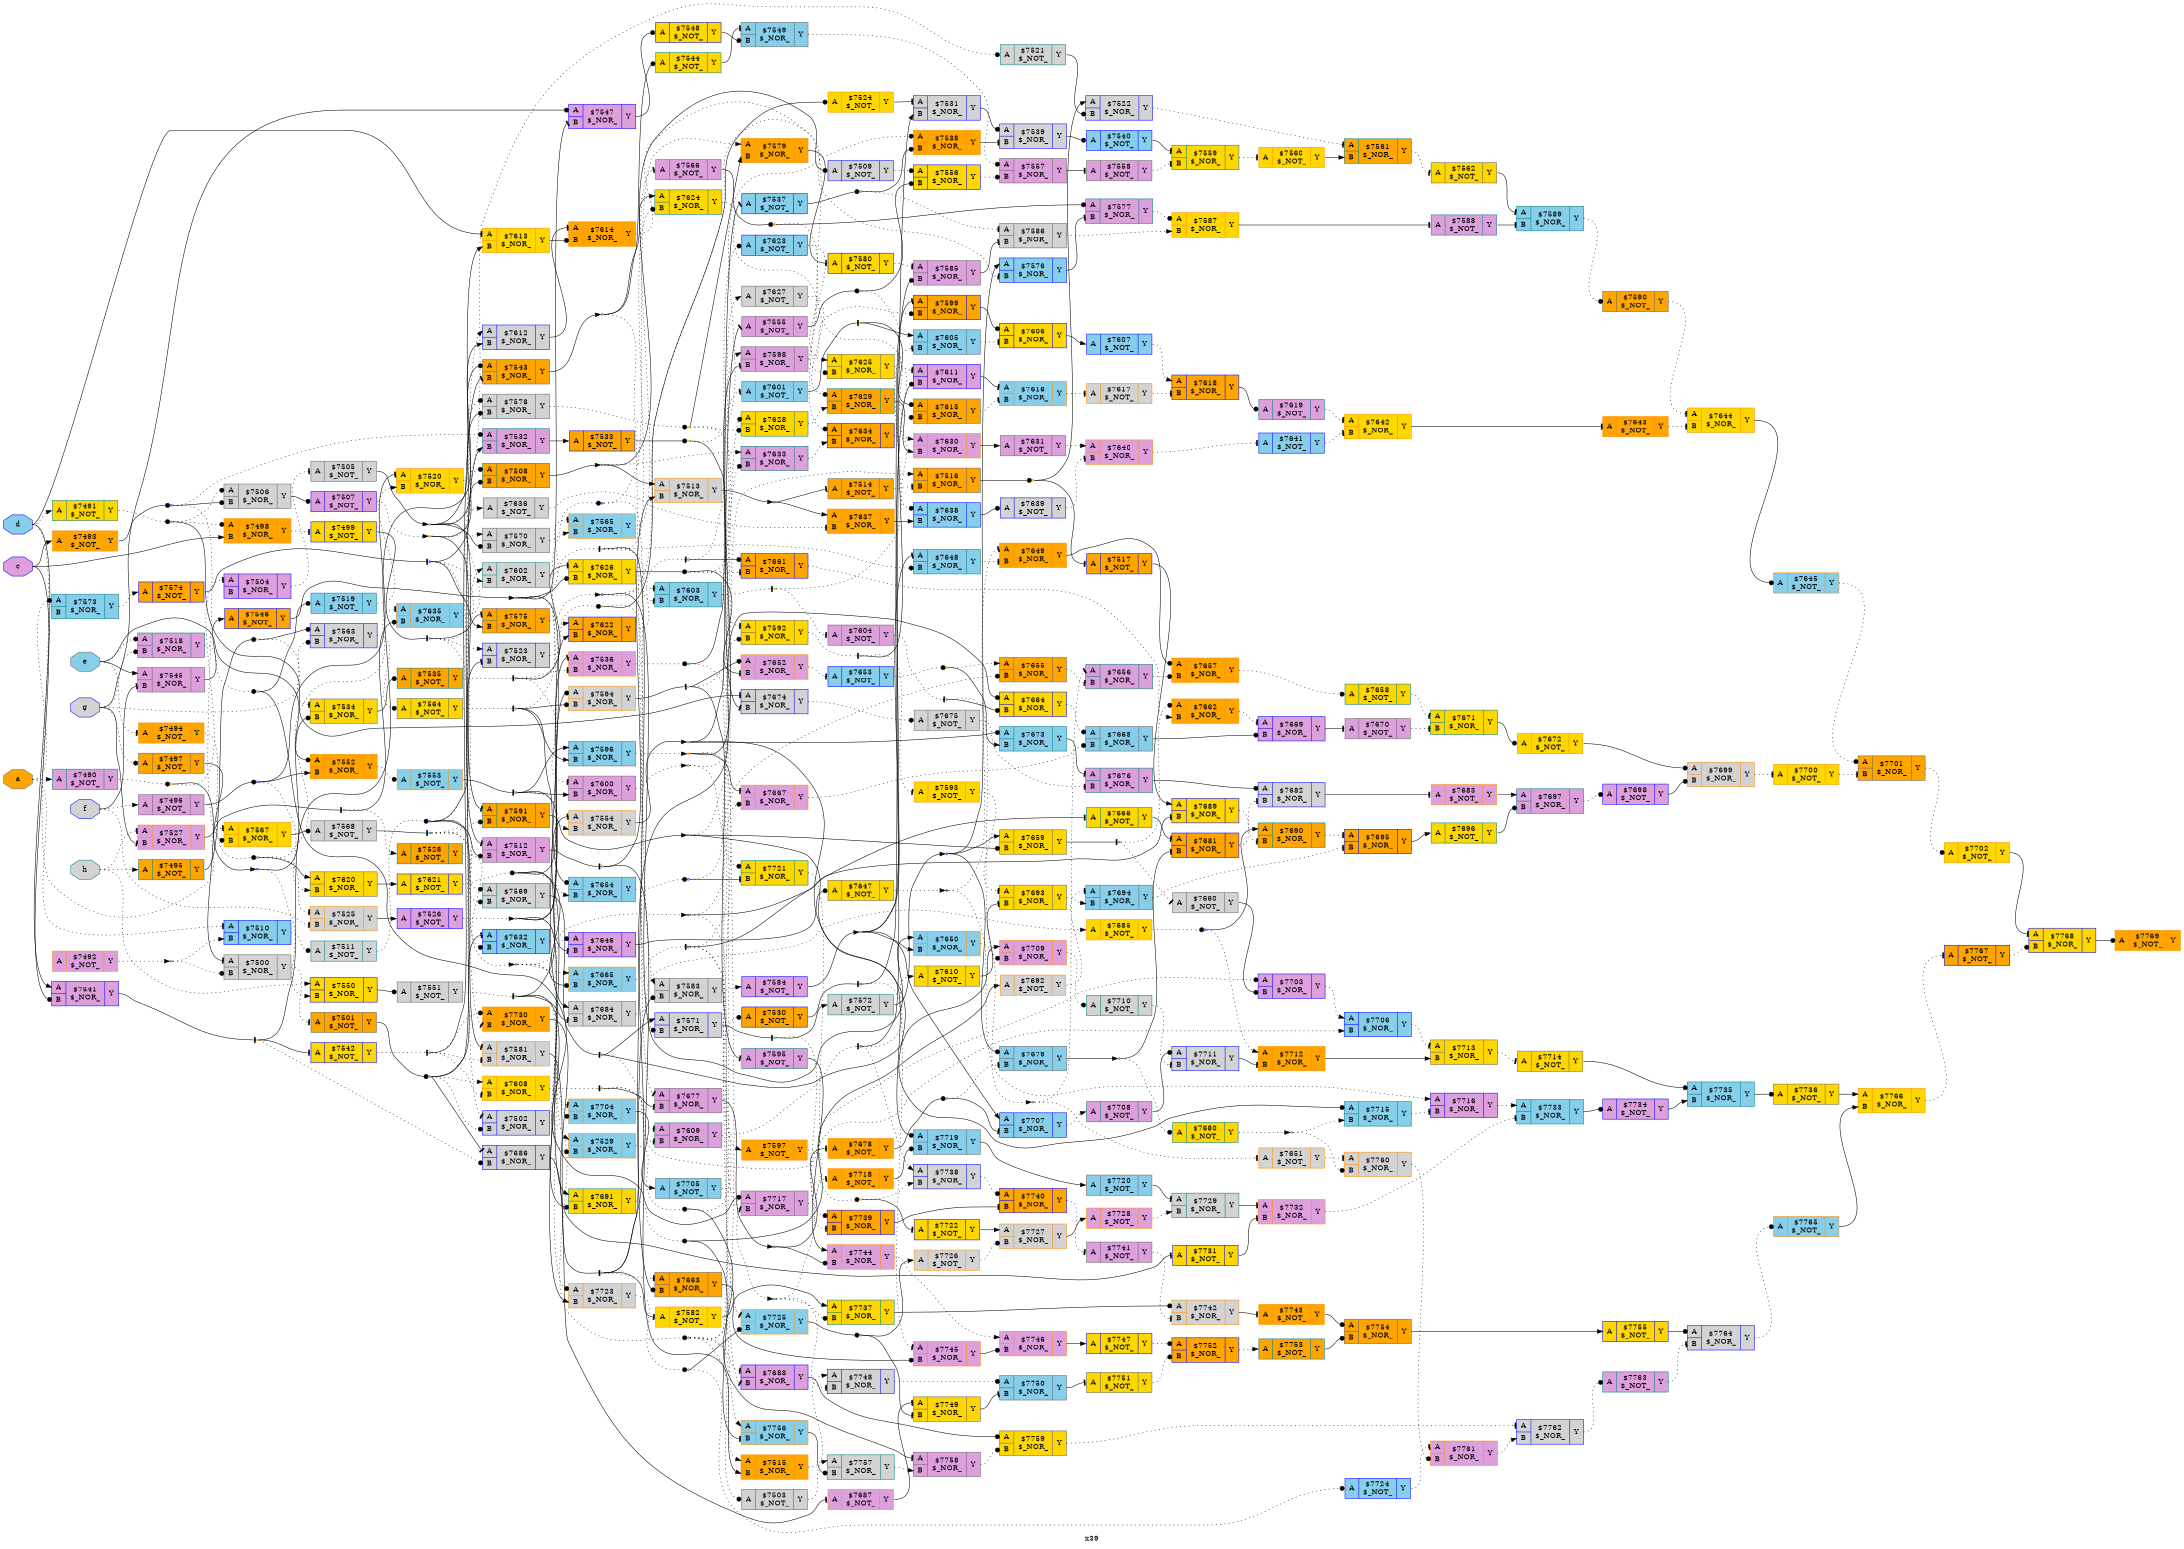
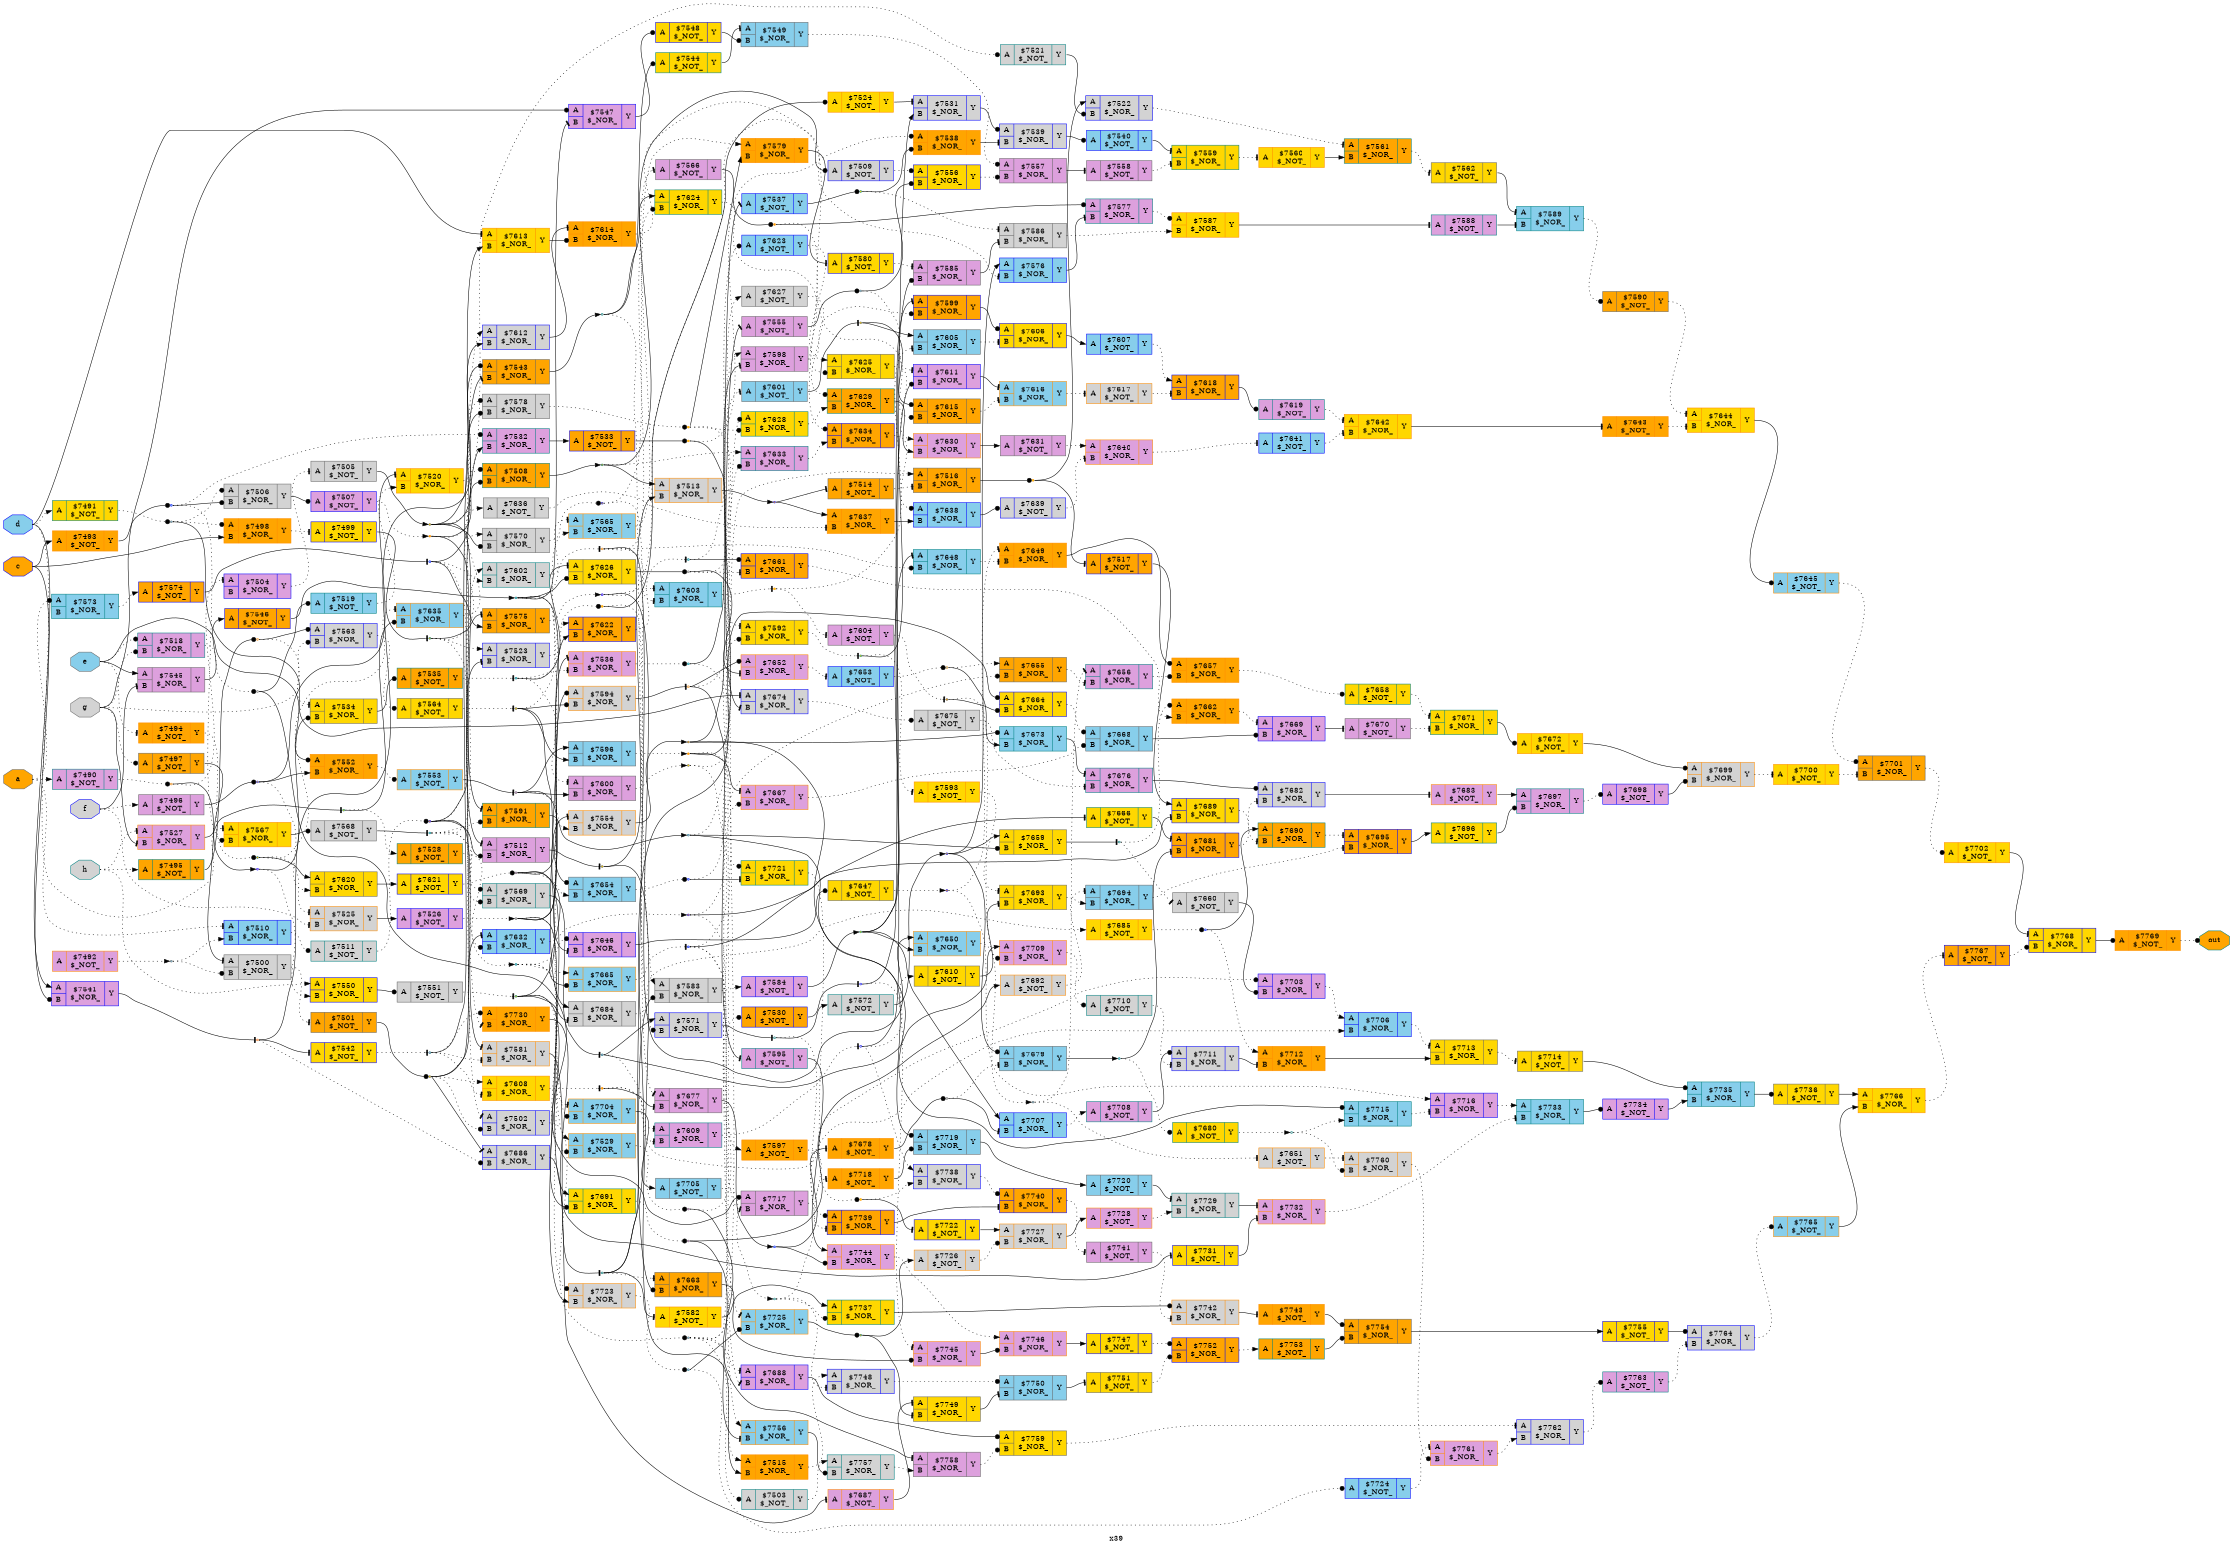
(18, 567) -> (18, 567)
(85, 707) -> (85, 707)
none -> (2215, 940)
